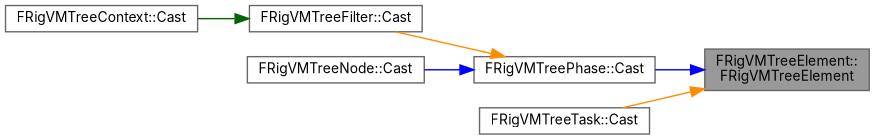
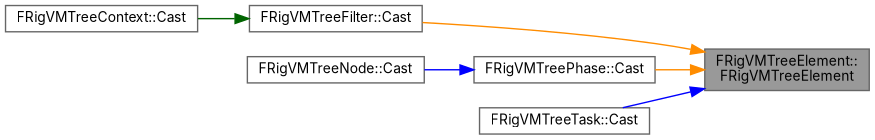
(443, 43) -> (557, 32)
(673, 70) -> (673, 70)
(657, 100) -> (657, 100)
